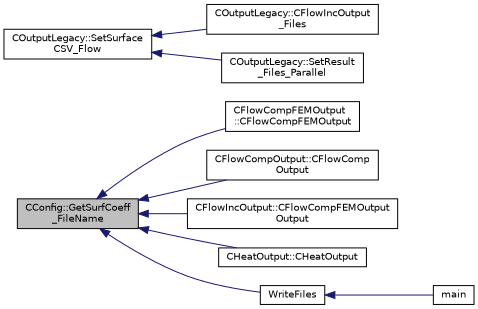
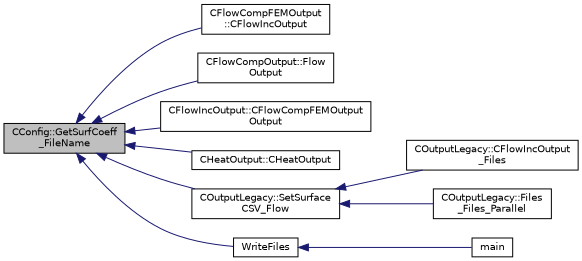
(293, 68) -> (492, 204)
(293, 117) -> (266, 19)
(293, 165) -> (266, 68)
none -> (150, 175)
